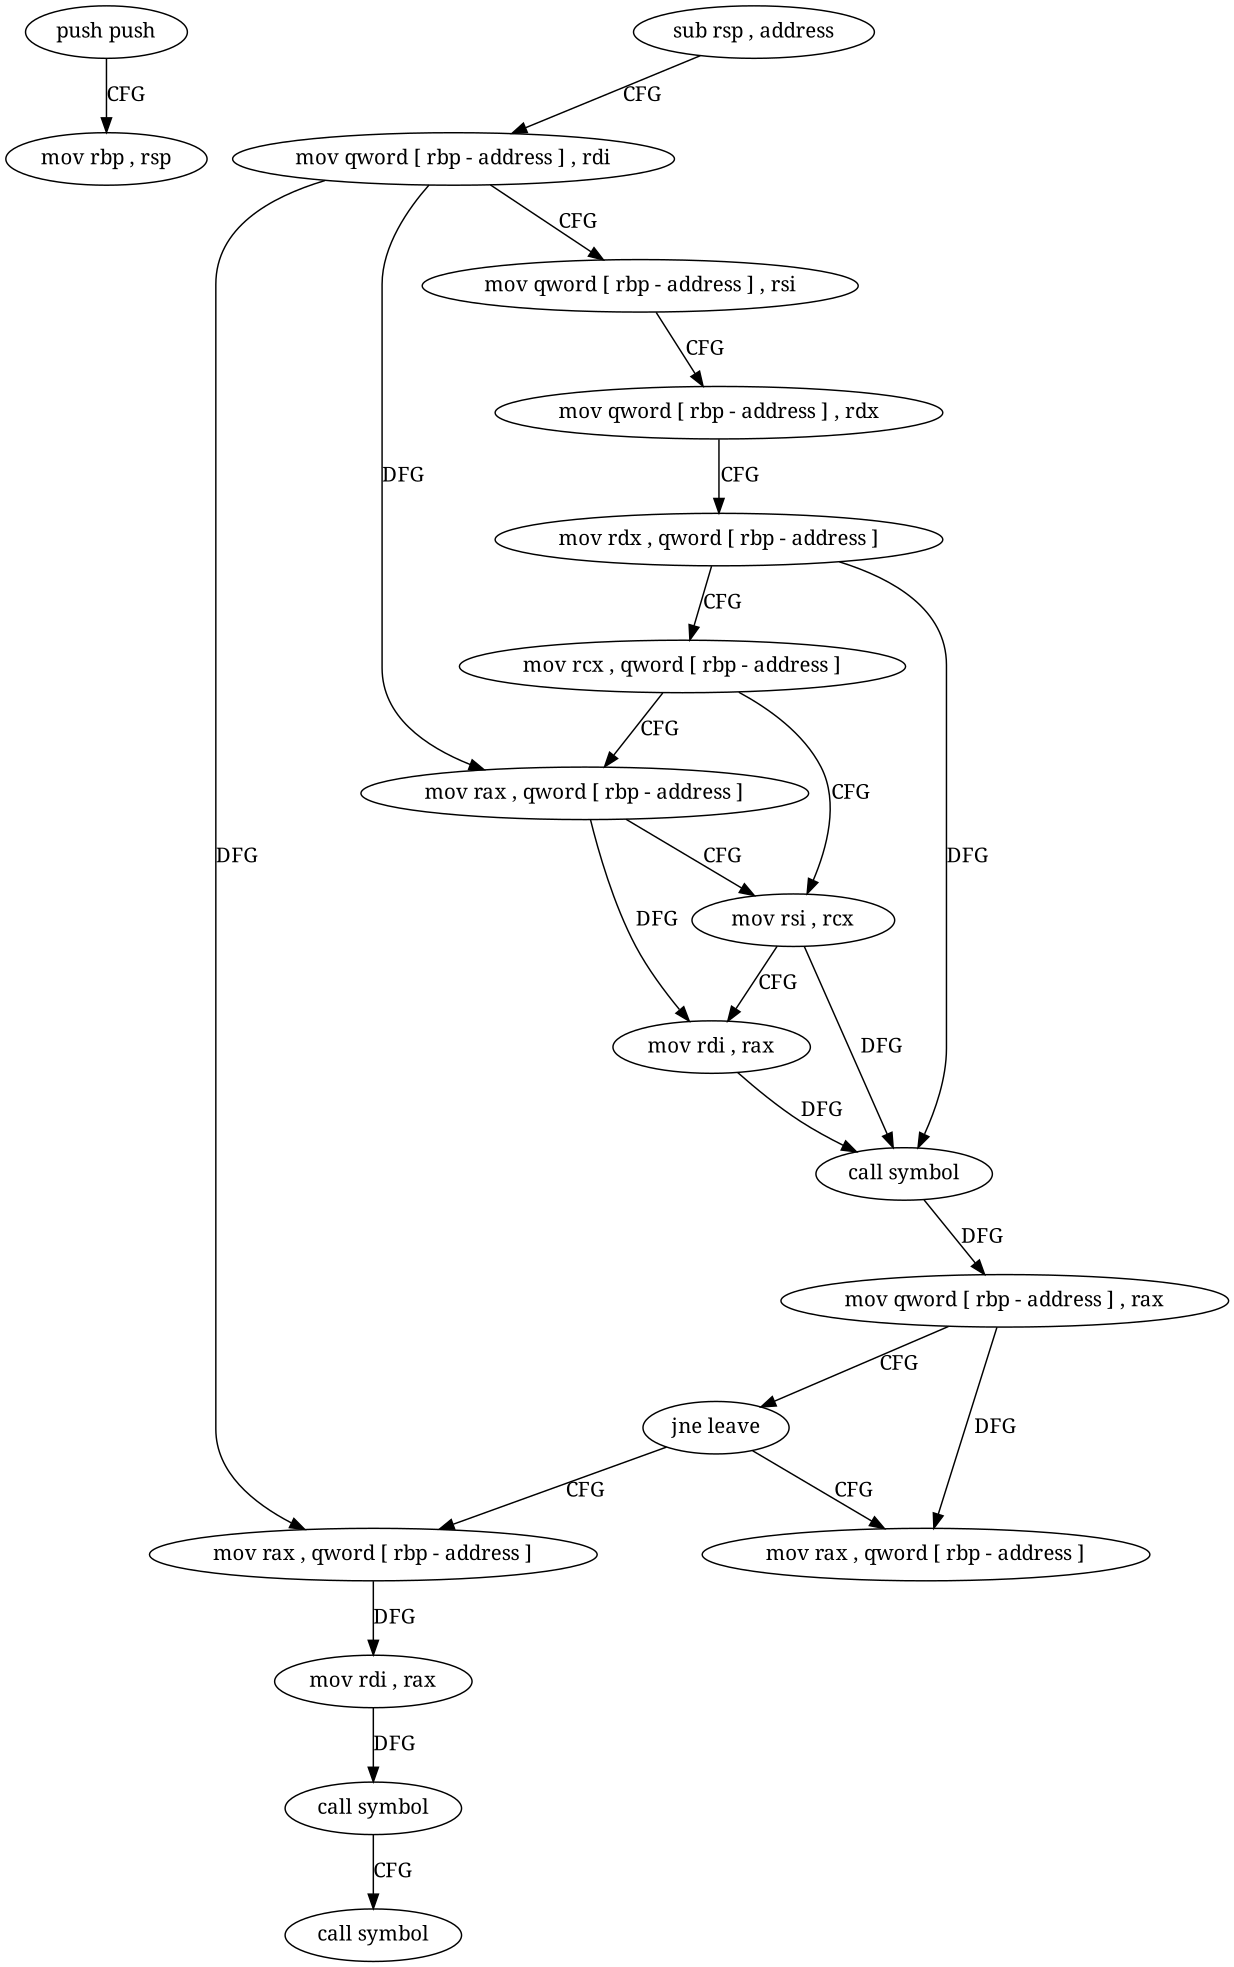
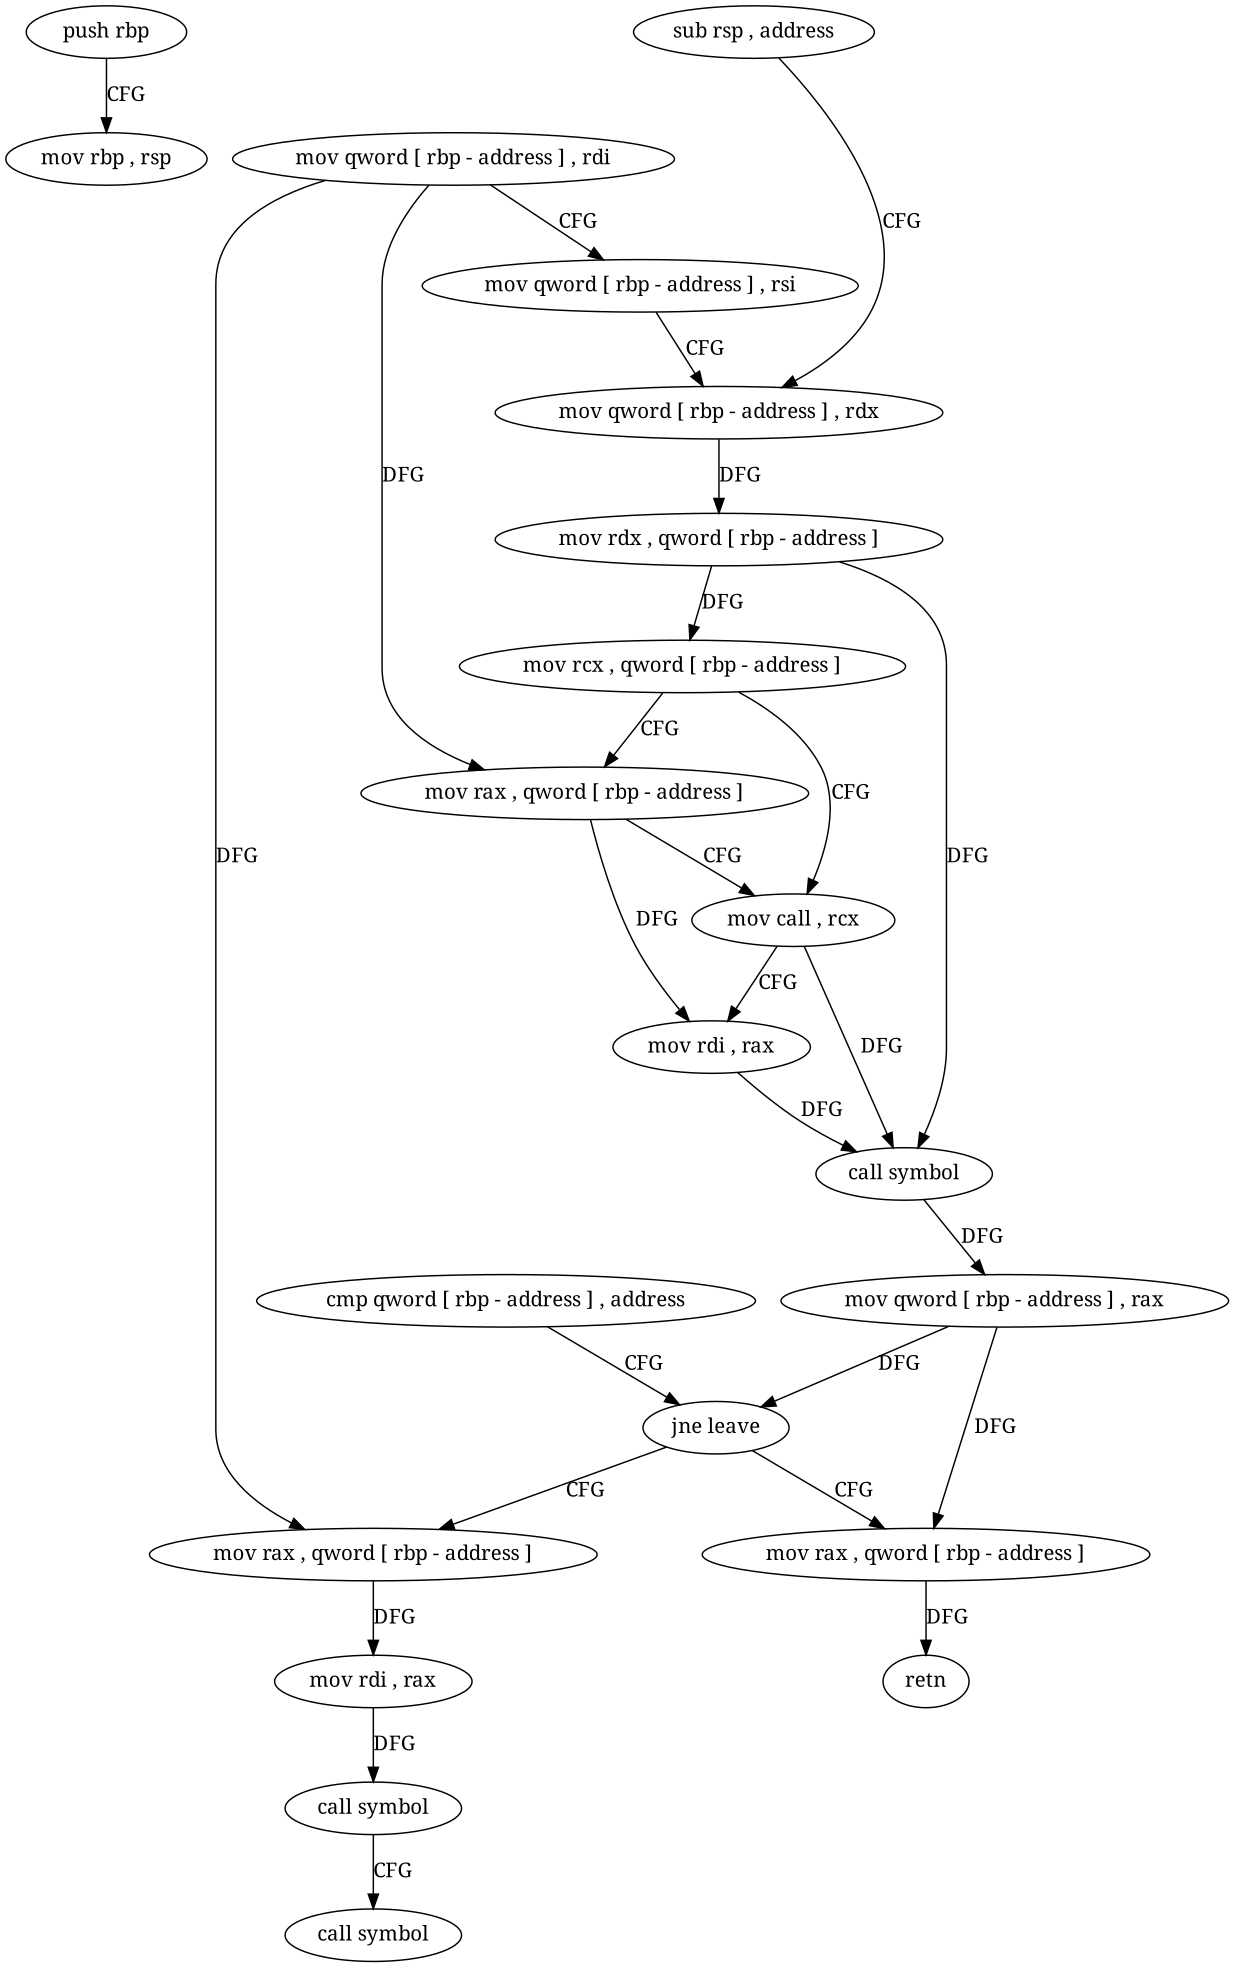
(106, 32) -> (106, 32)
(613, 92) -> (879, 223)
(740, 476) -> (740, 476)
(723, 603) -> (723, 603)
(793, 920) -> (793, 920)
none -> (506, 1301)
(899, 1364) -> (899, 1364)
none -> (926, 1681)
